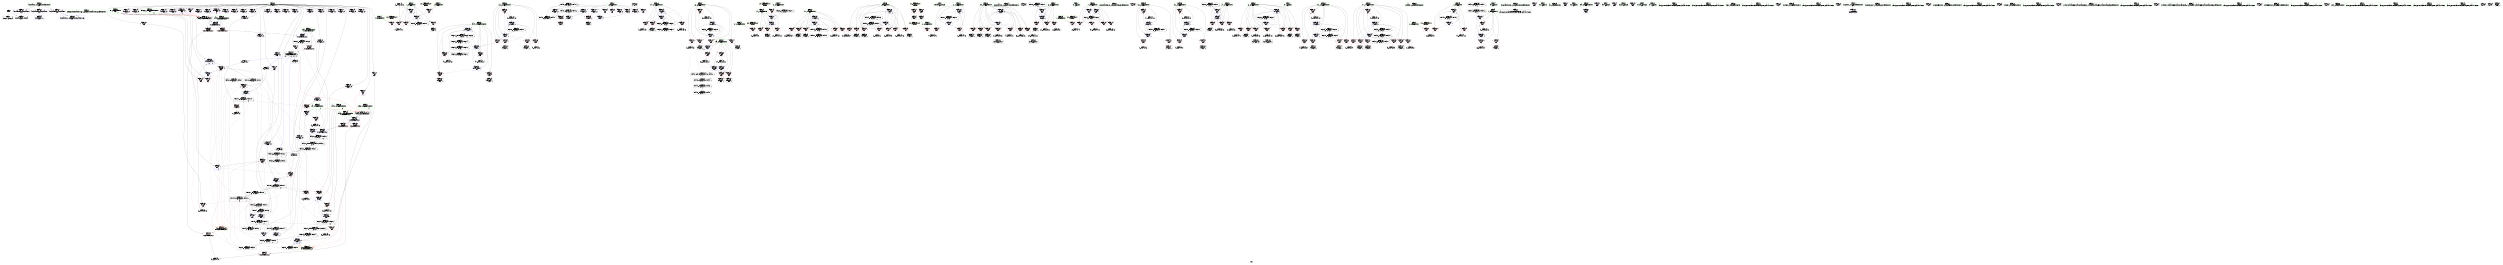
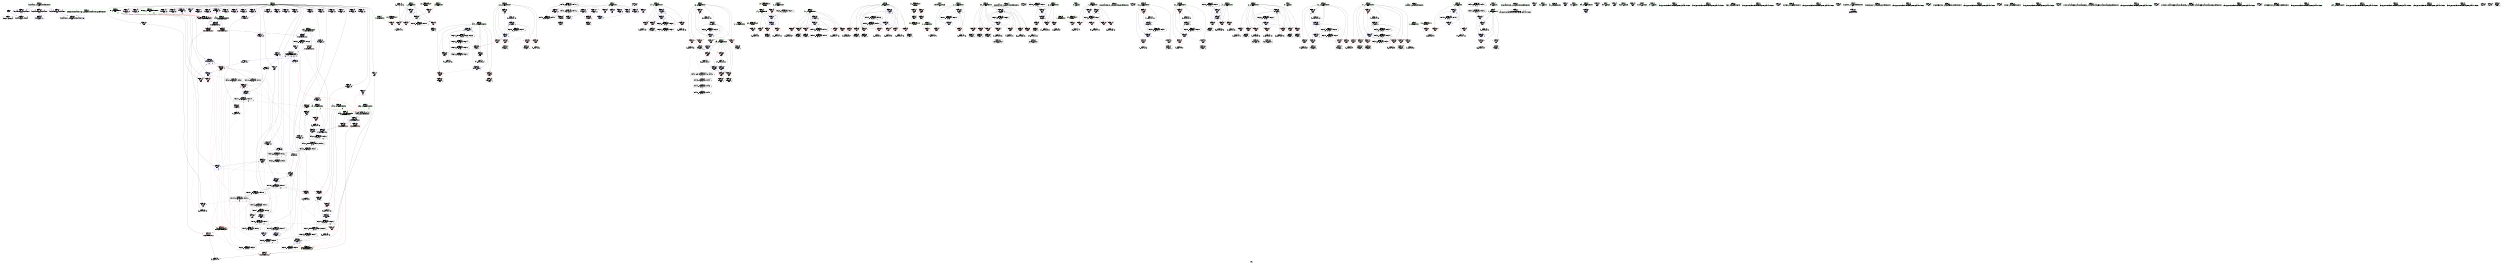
(2327, 4) -> none
none -> (1001, 18)
